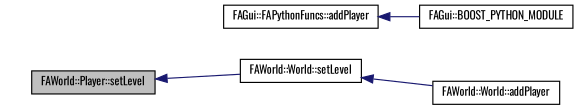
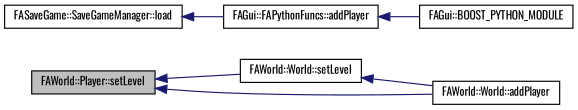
none -> (93, 17)
none -> (300, 95)
